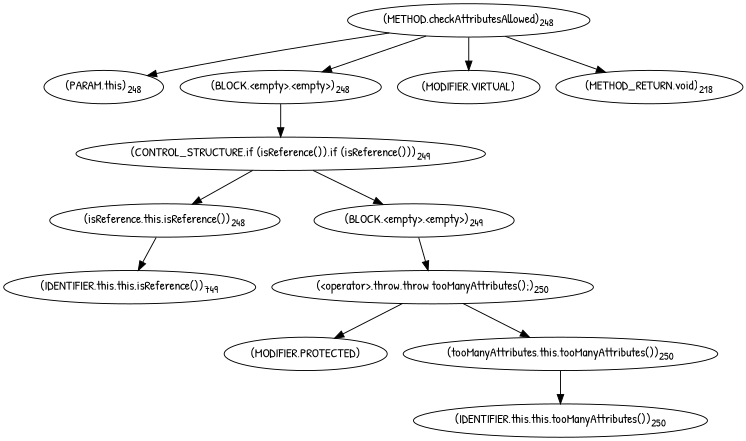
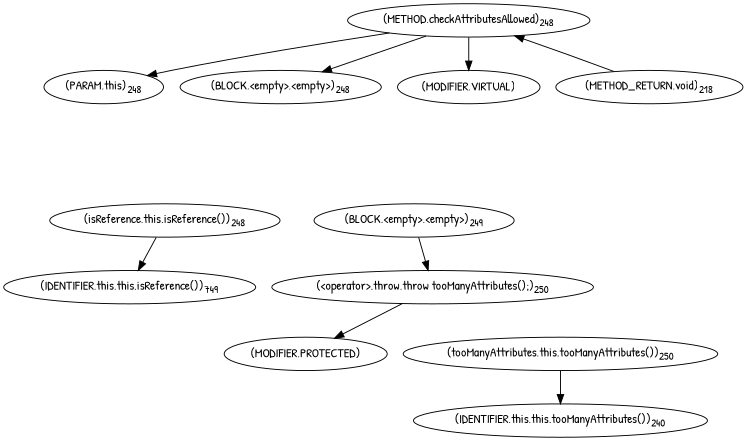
(551, 53) -> (569, 55)
(281, 154) -> none
(492, 318) -> none
(659, 419) -> (659, 419)
